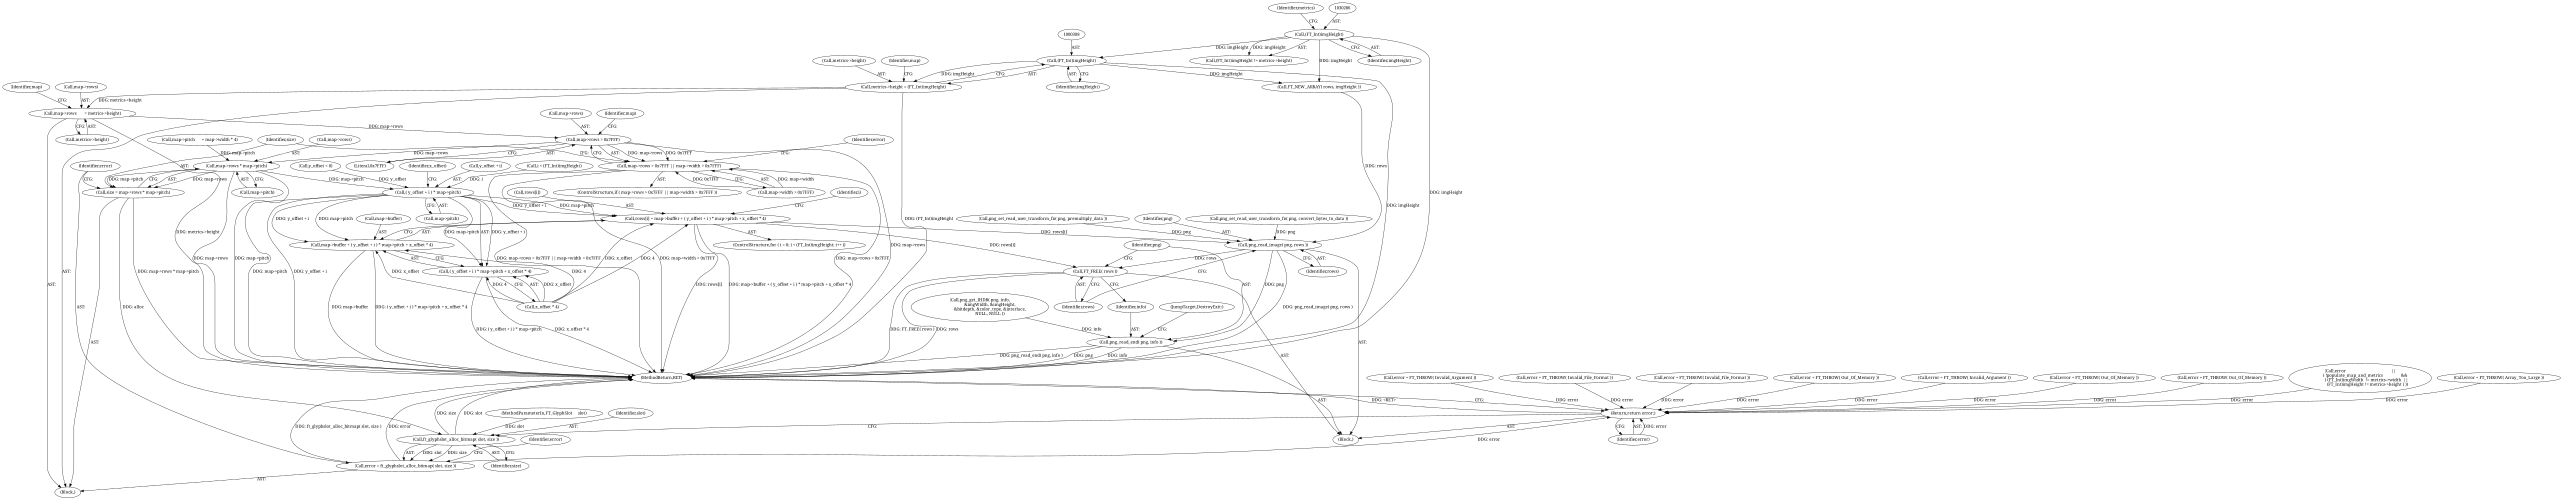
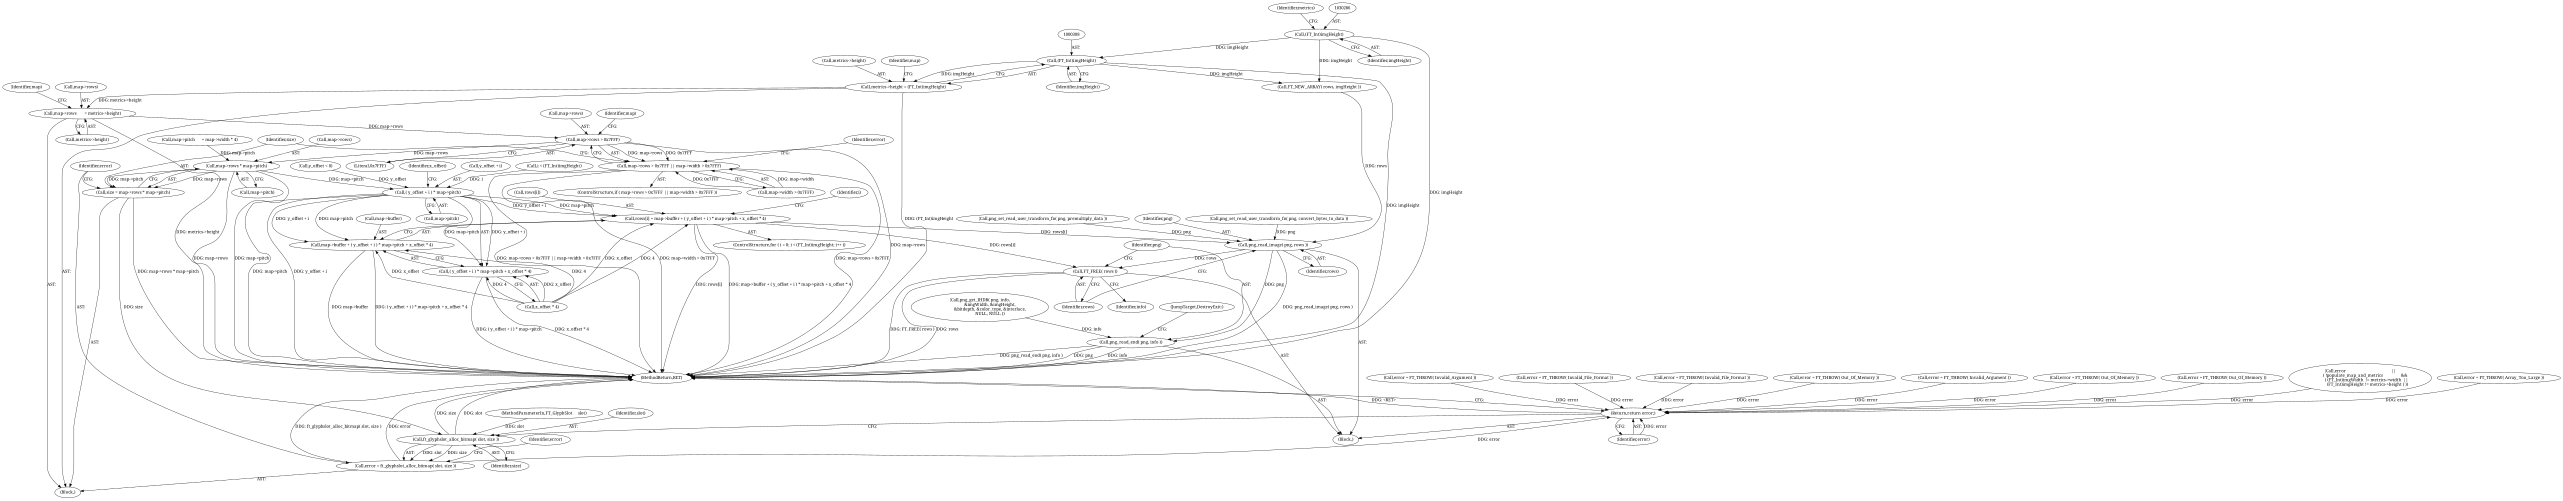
(1249, 61) -> none
(133, 307) -> (133, 307)
(1131, 323) -> none
